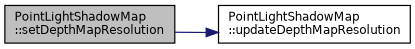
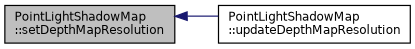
(191, 32) -> (203, 16)
